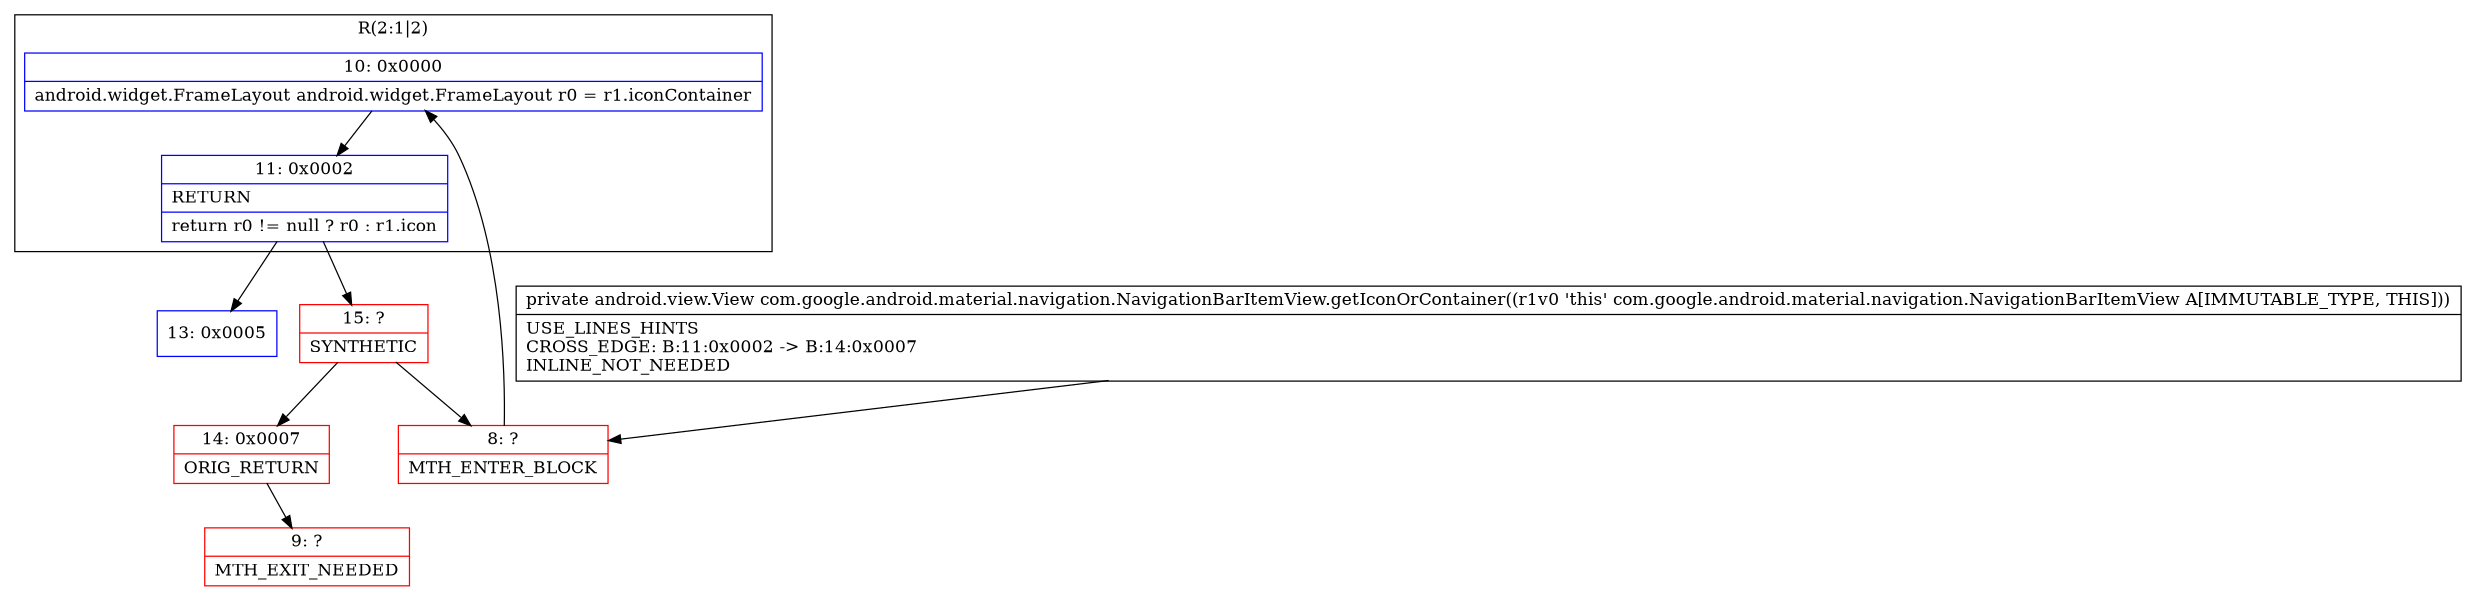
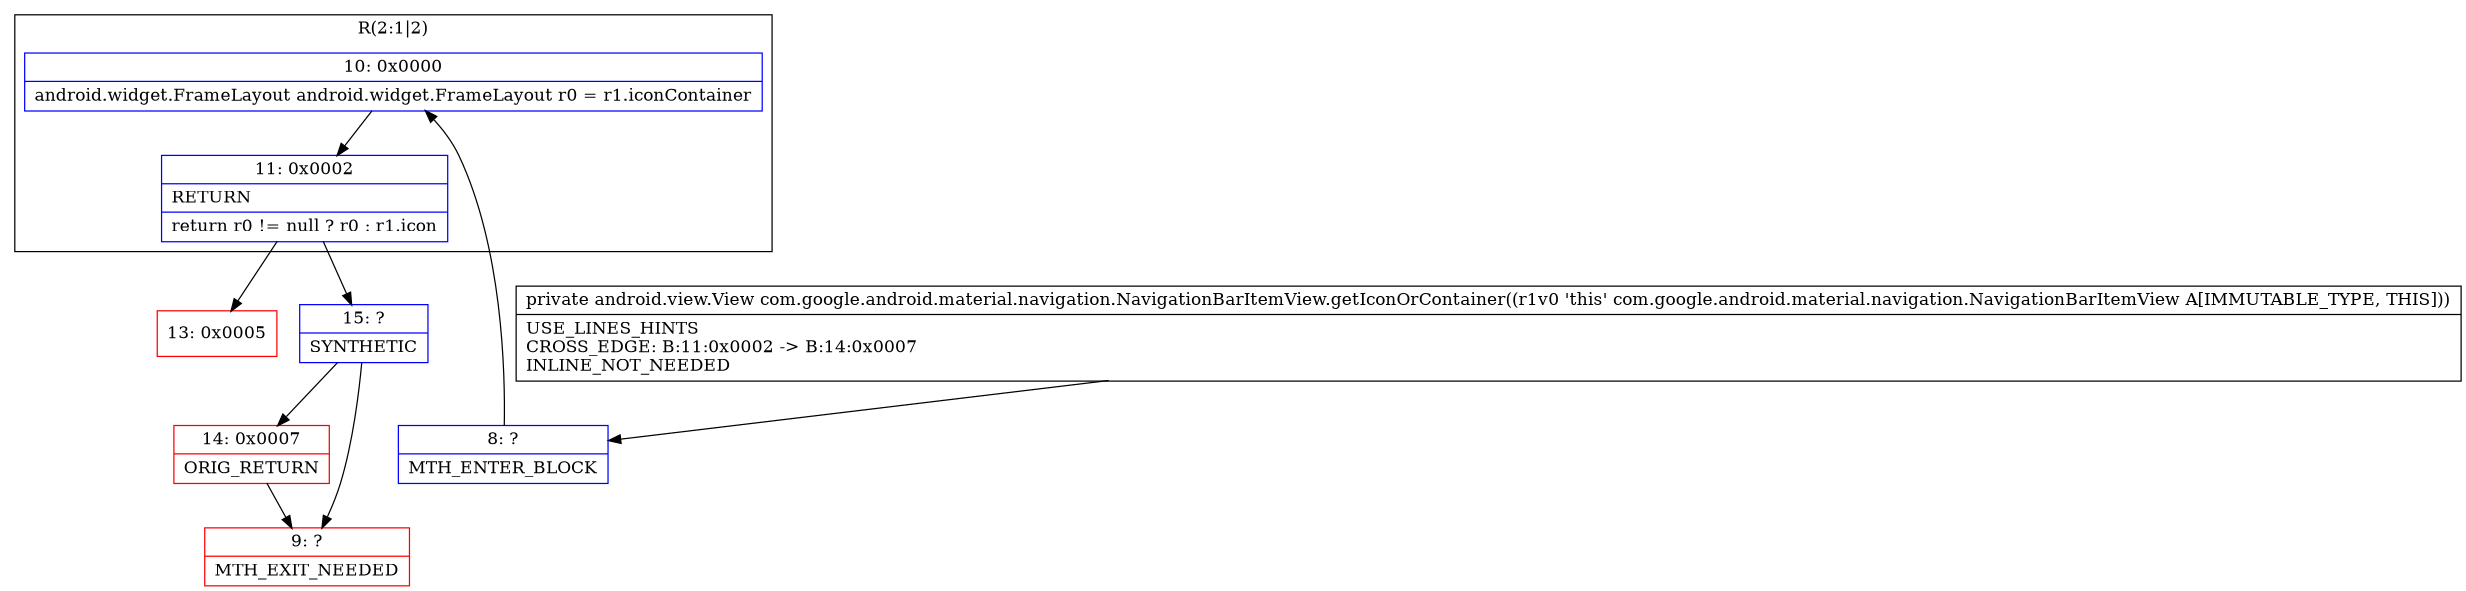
(217, 334) -> (217, 334)
(364, 334) -> (364, 334)
(428, 390) -> (351, 441)
(503, 454) -> (503, 454)
